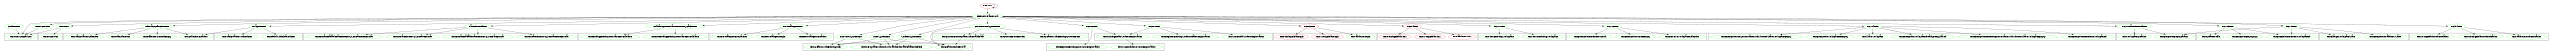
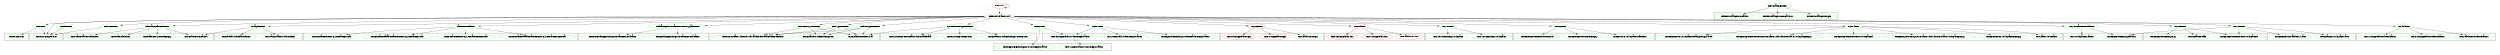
(890, 21) -> none
(958, 41) -> (835, 32)
